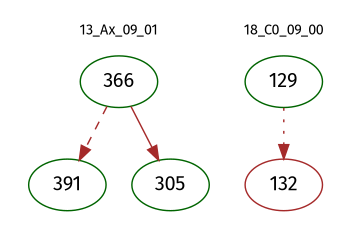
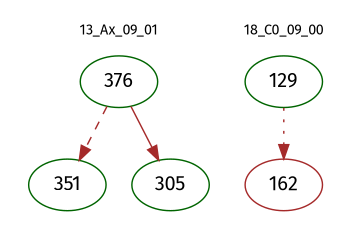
(119, 82) -> (119, 82)
(67, 185) -> (67, 185)
(284, 185) -> (284, 185)
